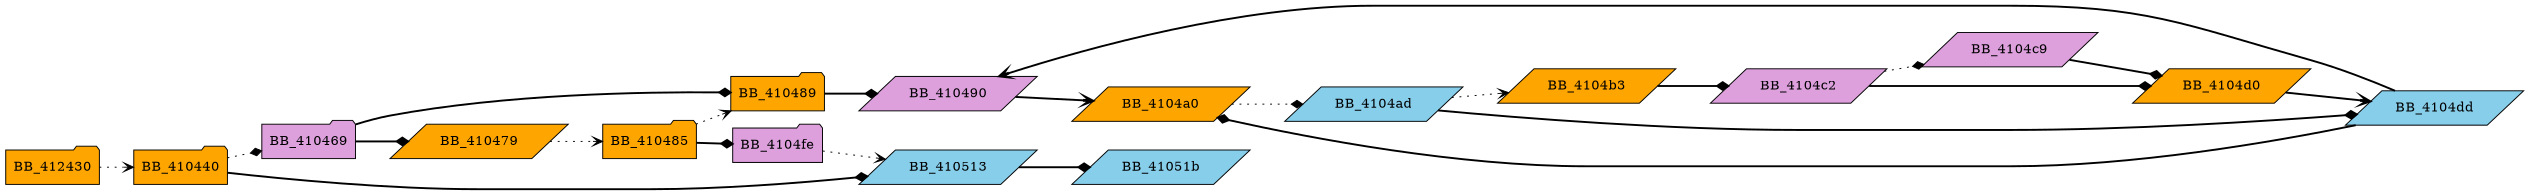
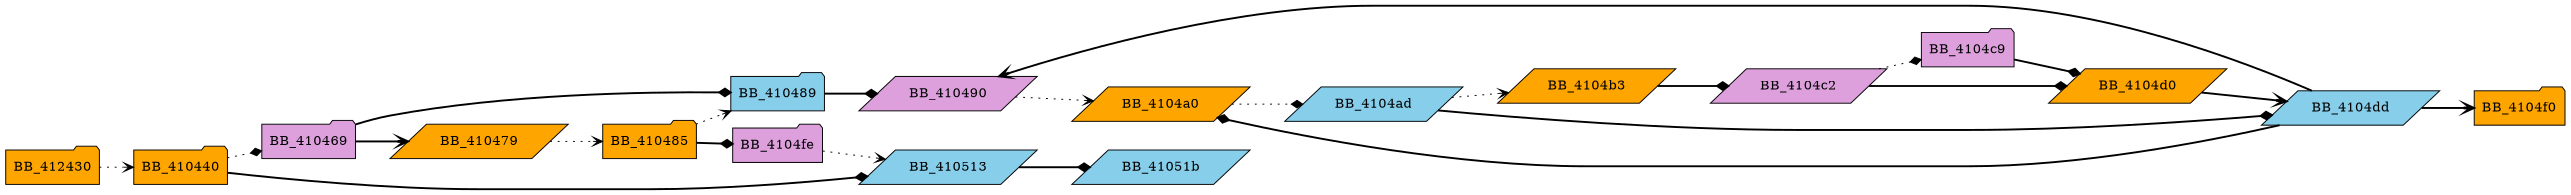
(2010, 50) -> (1968, 50)
(778, 94) -> (778, 94)
(1050, 99) -> (1050, 99)
none -> (2520, 108)
(376, 141) -> (377, 141)
